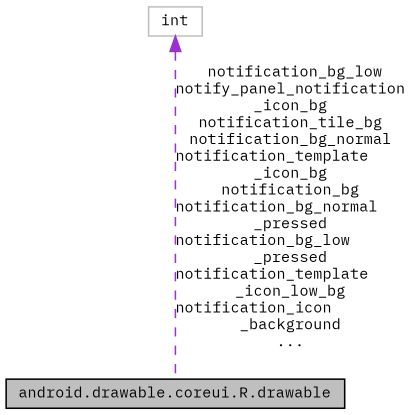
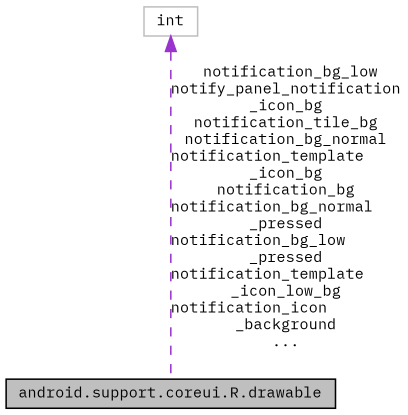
(175, 394) -> (171, 394)
